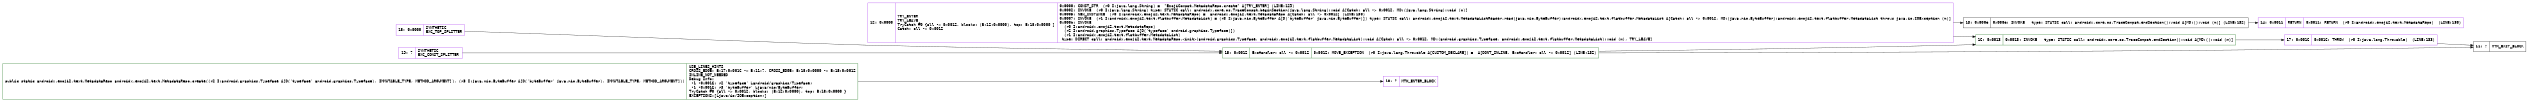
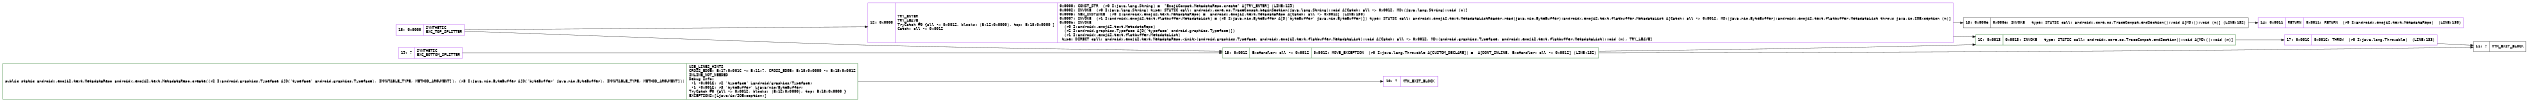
none -> (665, 28)
(438, 55) -> (438, 55)
(1419, 81) -> (1419, 81)
